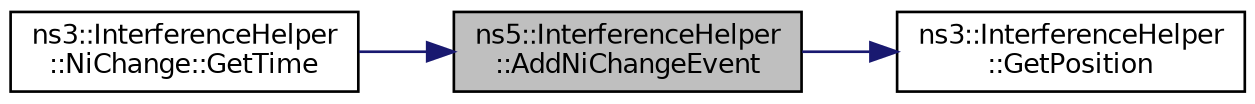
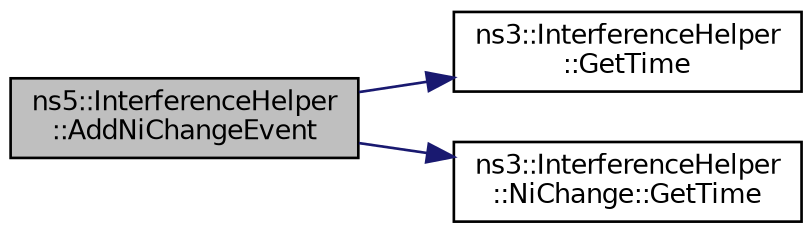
(393, 52) -> (393, 148)
(1071, 52) -> (628, 52)
